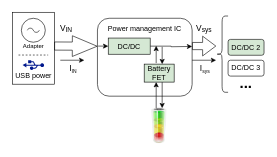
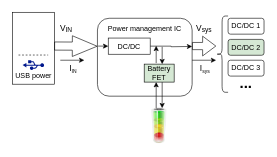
none -> (246, 26)
(33, 30) -> none
(129, 46) -> (129, 46)
